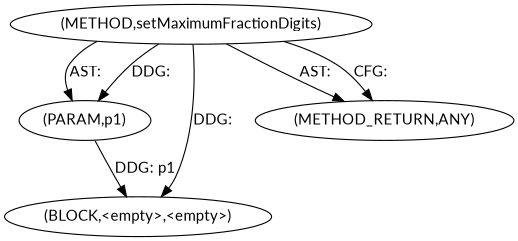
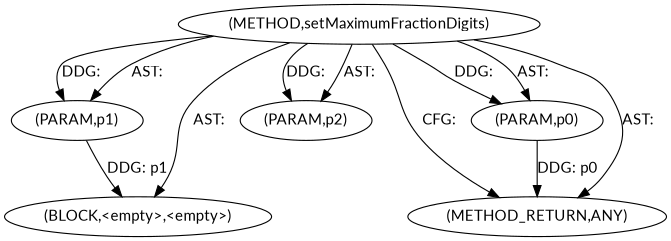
(215, 121) -> (212, 121)
none -> (306, 121)
none -> (537, 121)
